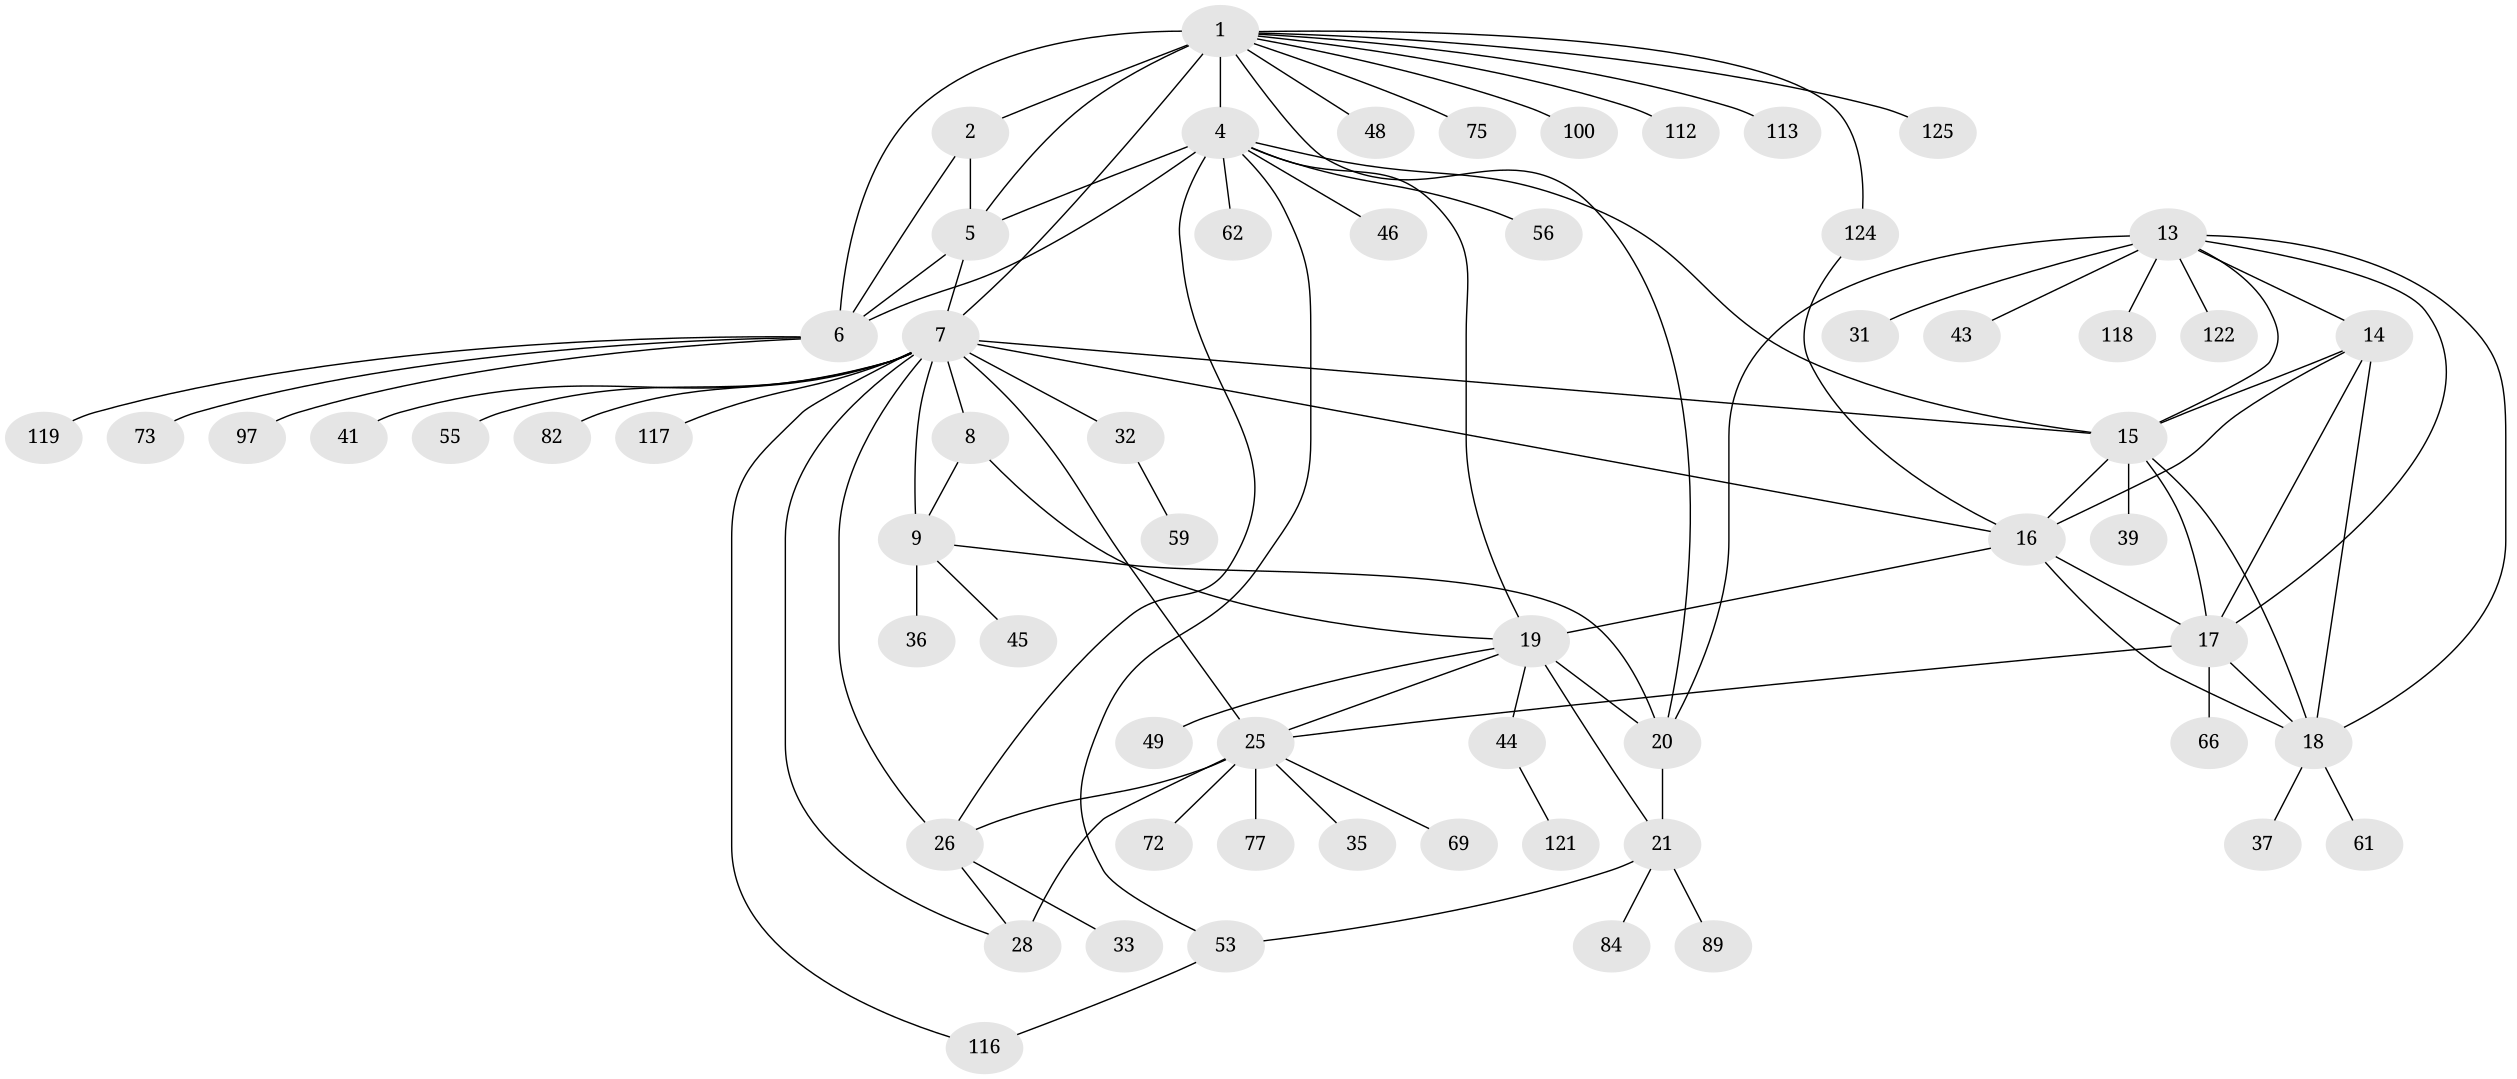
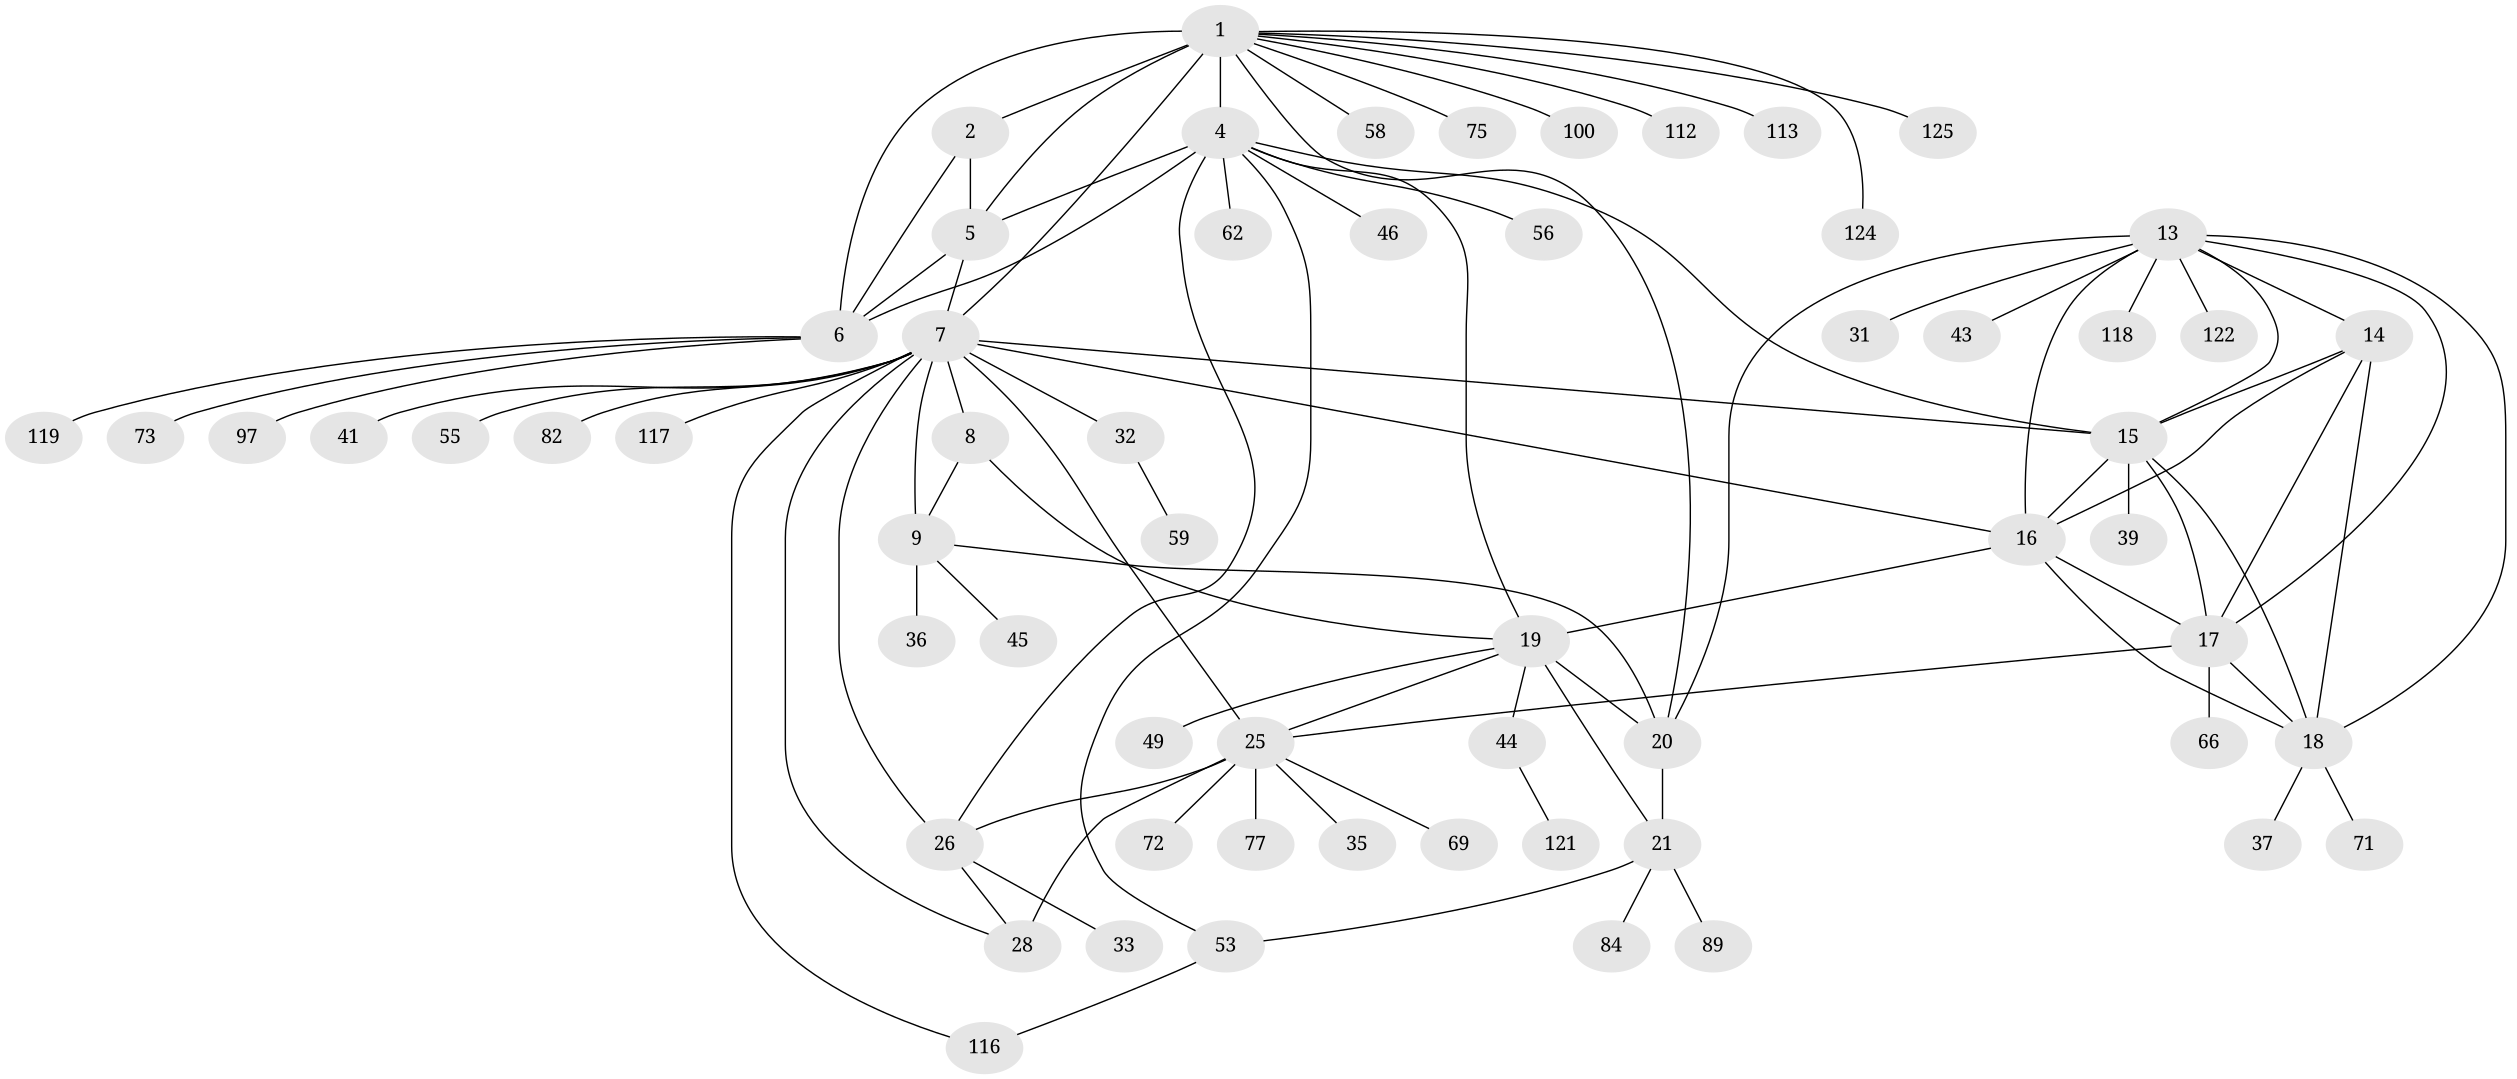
(1376, 133) -> (1376, 133)
(1854, 424) -> (2043, 363)
(2365, 845) -> (2365, 845)
